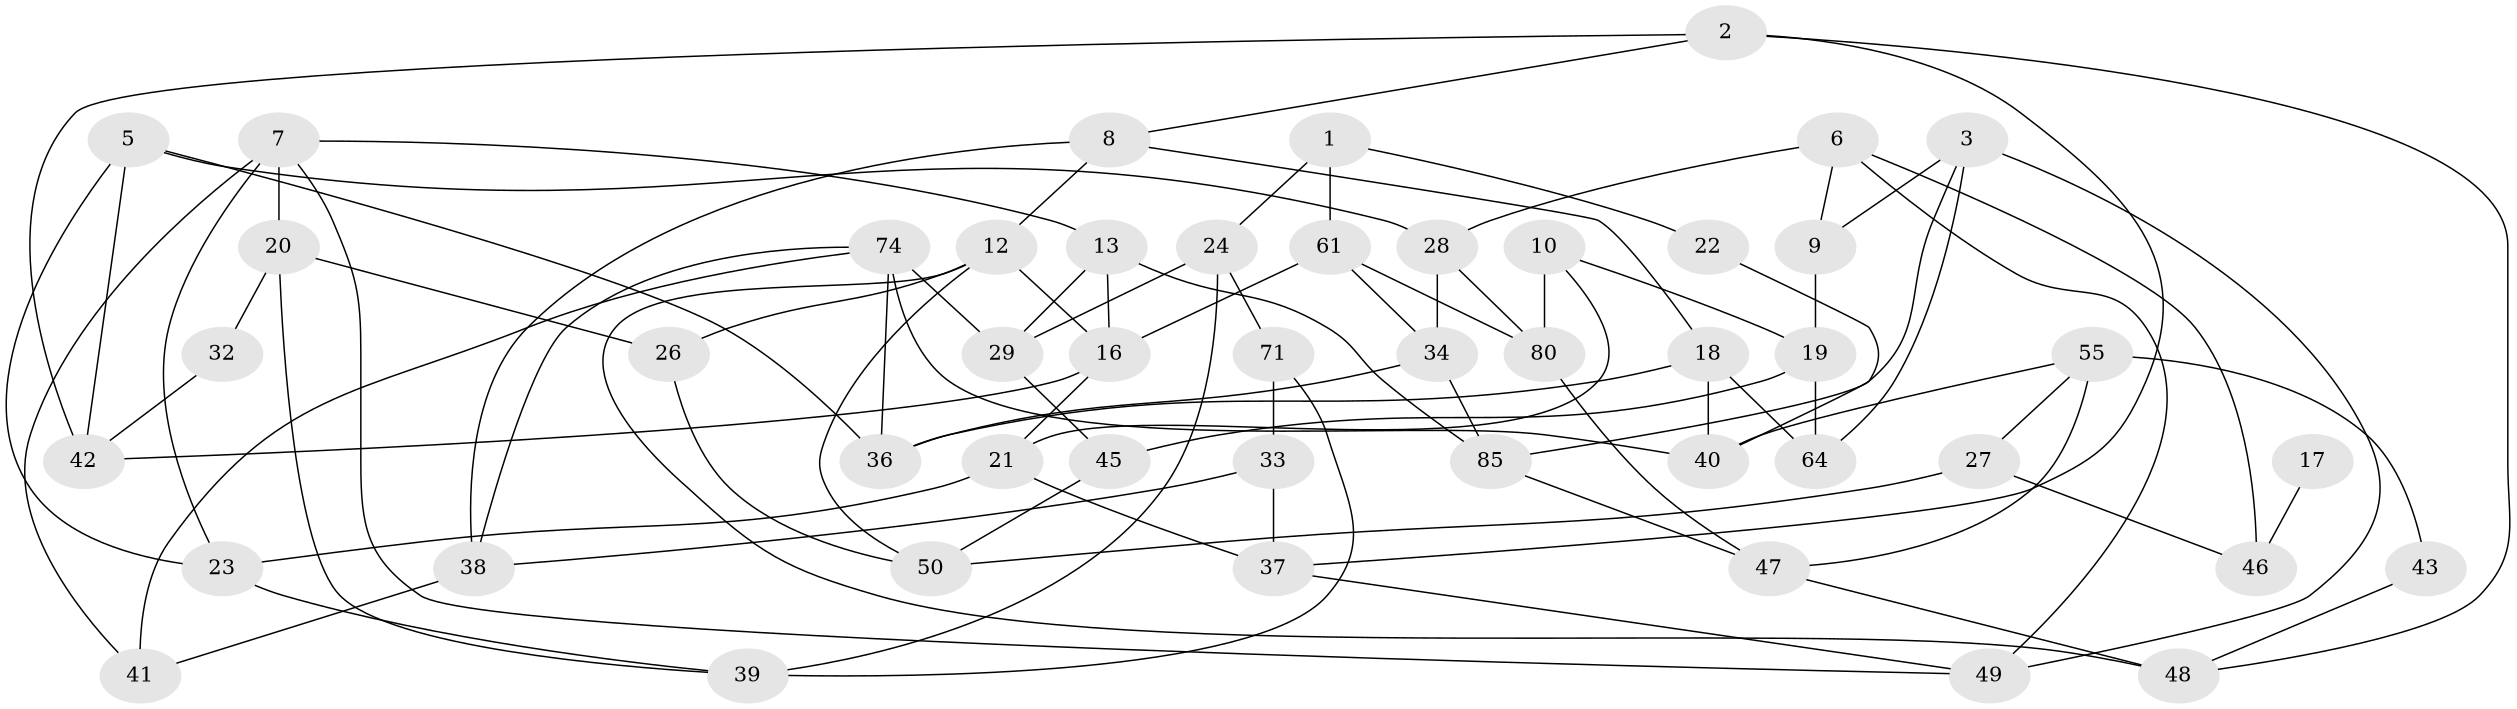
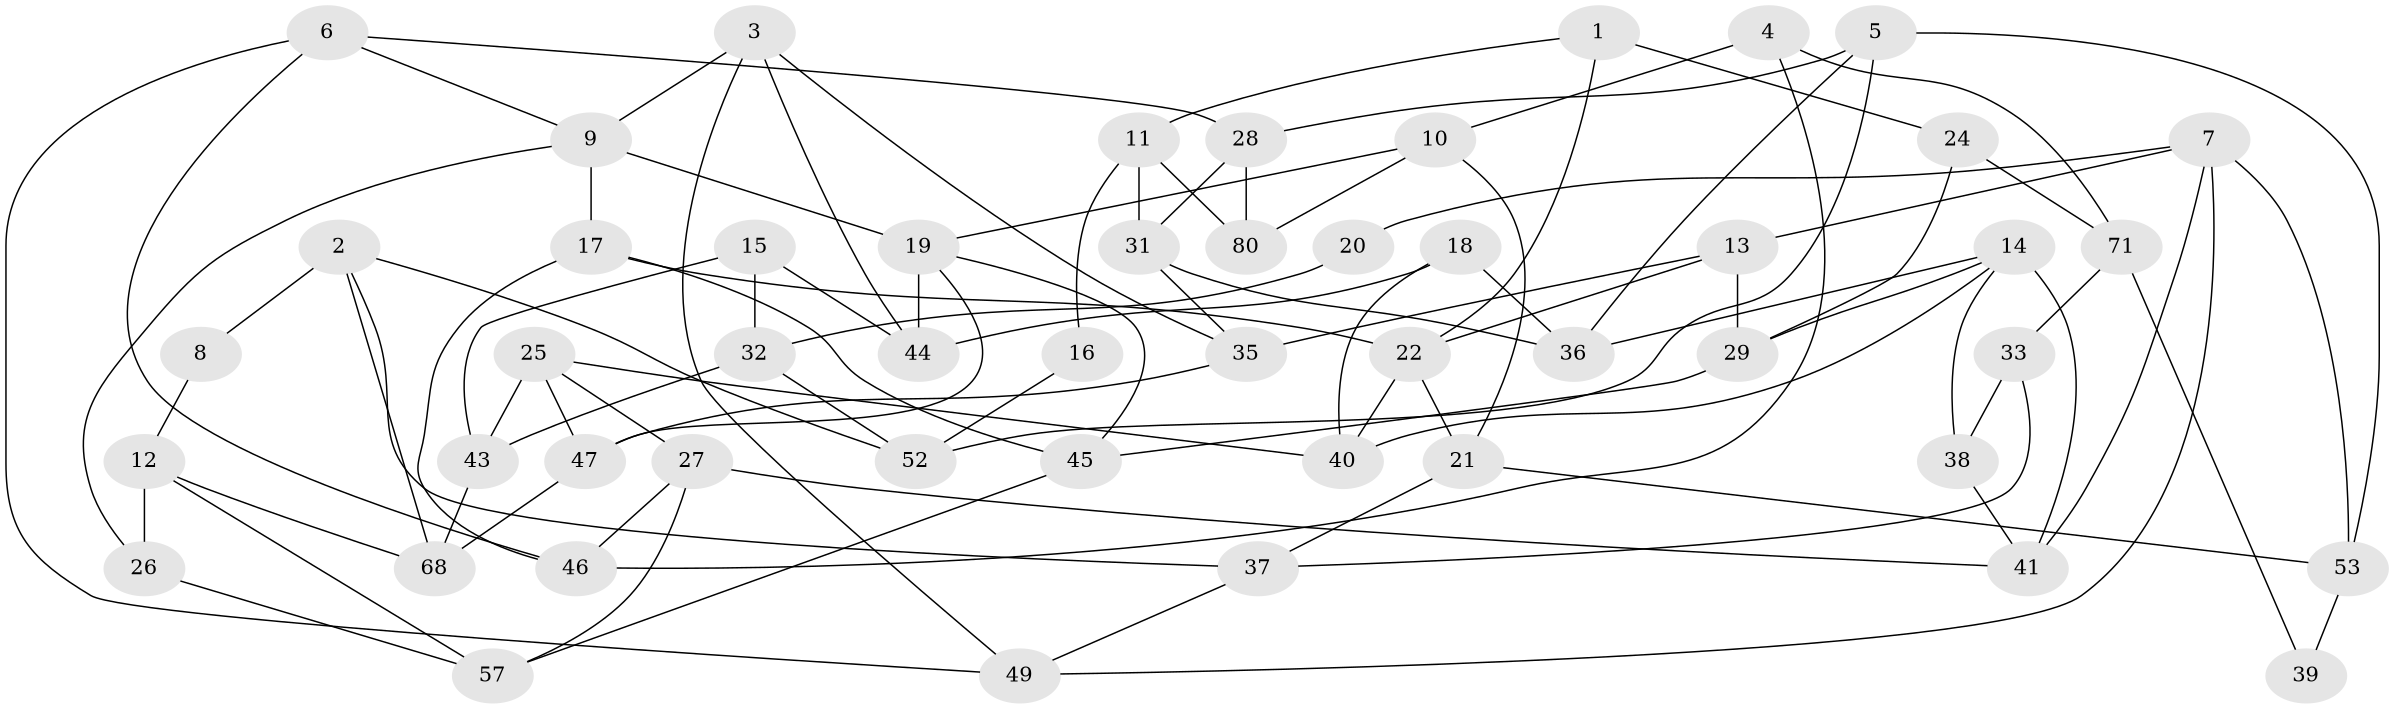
none -> (1769, 33)
none -> (591, 194)
(1445, 194) -> none
(675, 229) -> none
none -> (755, 247)
(889, 247) -> (2014, 247)
(1330, 247) -> (1139, 140)
(1108, 292) -> (1574, 301)
(1046, 295) -> none
(474, 301) -> (221, 256)
none -> (1001, 301)
none -> (836, 354)
(1437, 354) -> (1139, 247)
(2092, 354) -> (535, 354)
none -> (624, 400)
(1063, 402) -> (1435, 405)
(84, 462) -> (916, 462)
(1491, 462) -> (1246, 354)
(1816, 462) -> (919, 354)
(1641, 475) -> (872, 416)
none -> (1358, 531)
(222, 569) -> (2348, 569)
(931, 569) -> (493, 676)
(1078, 569) -> none
(346, 599) -> none
(2179, 676) -> (435, 569)
